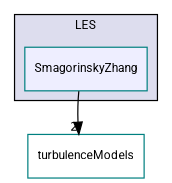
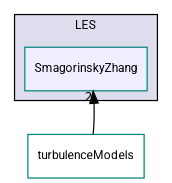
(78, 108) -> (94, 119)
